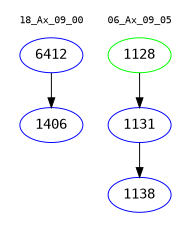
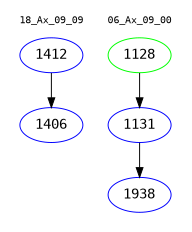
(52, 21) -> (52, 21)
(140, 21) -> (140, 21)
(51, 55) -> (51, 55)
(140, 195) -> (140, 195)
